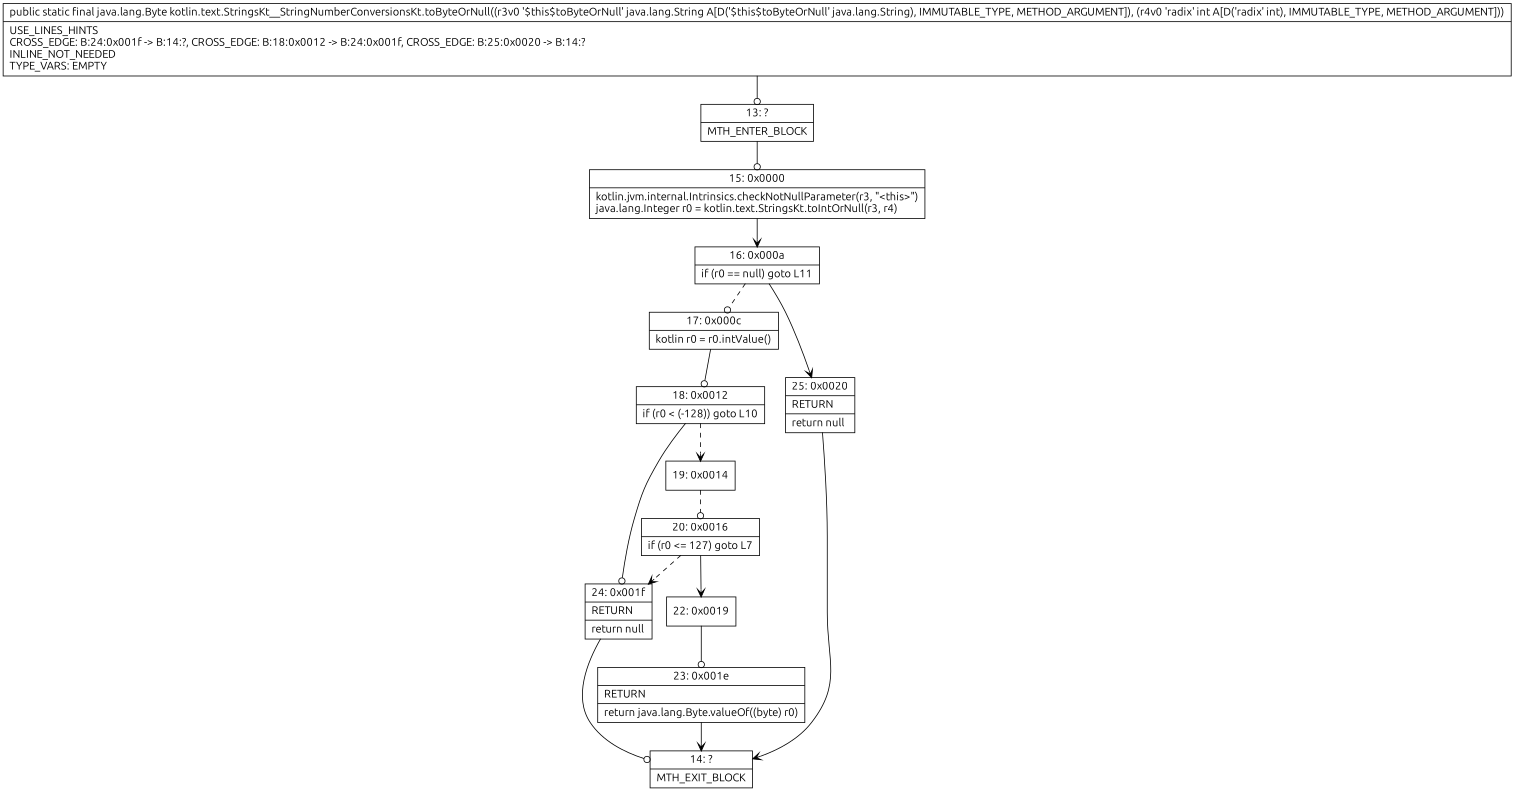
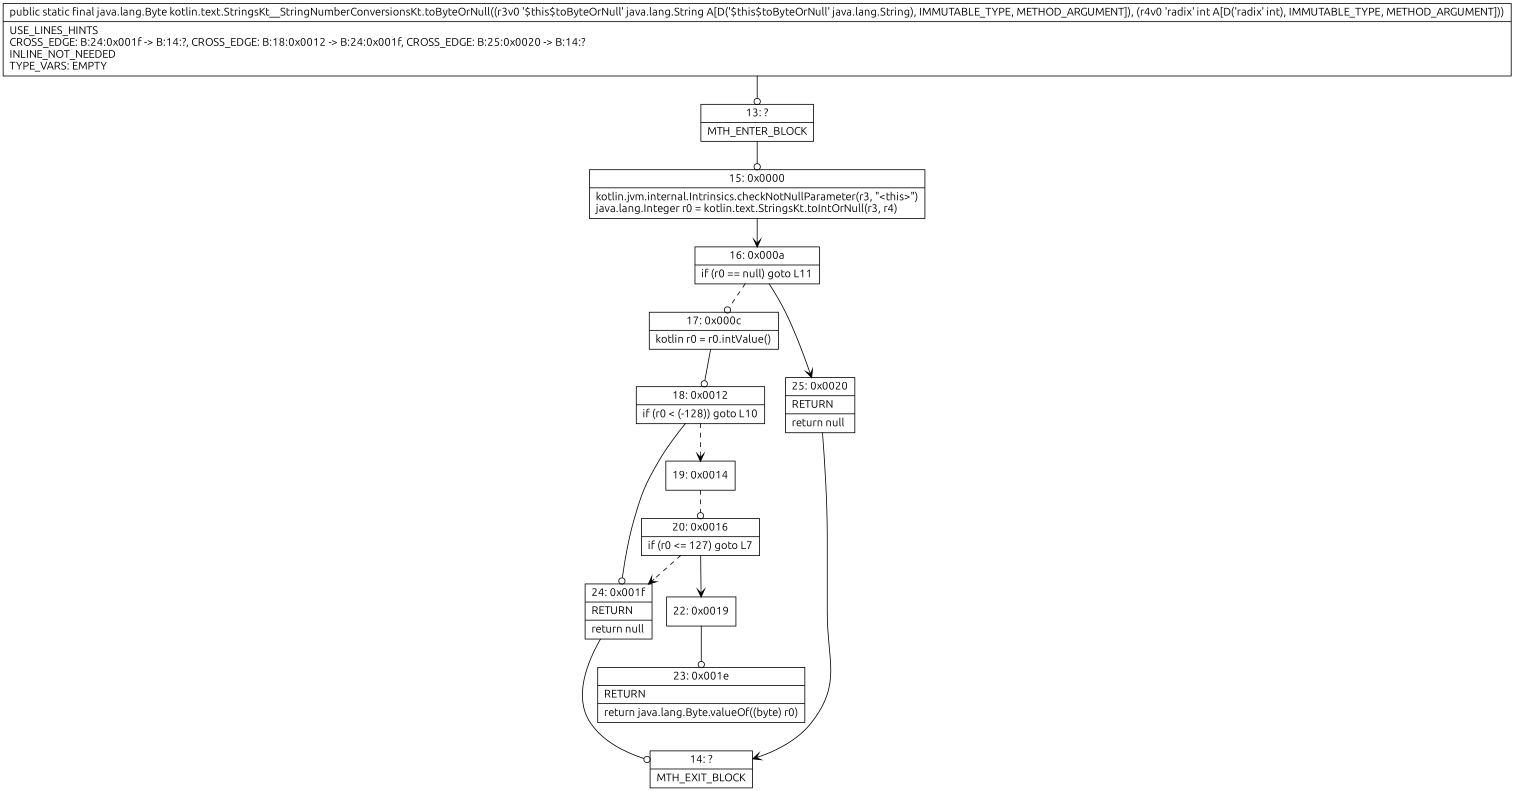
(701, 733) -> none
